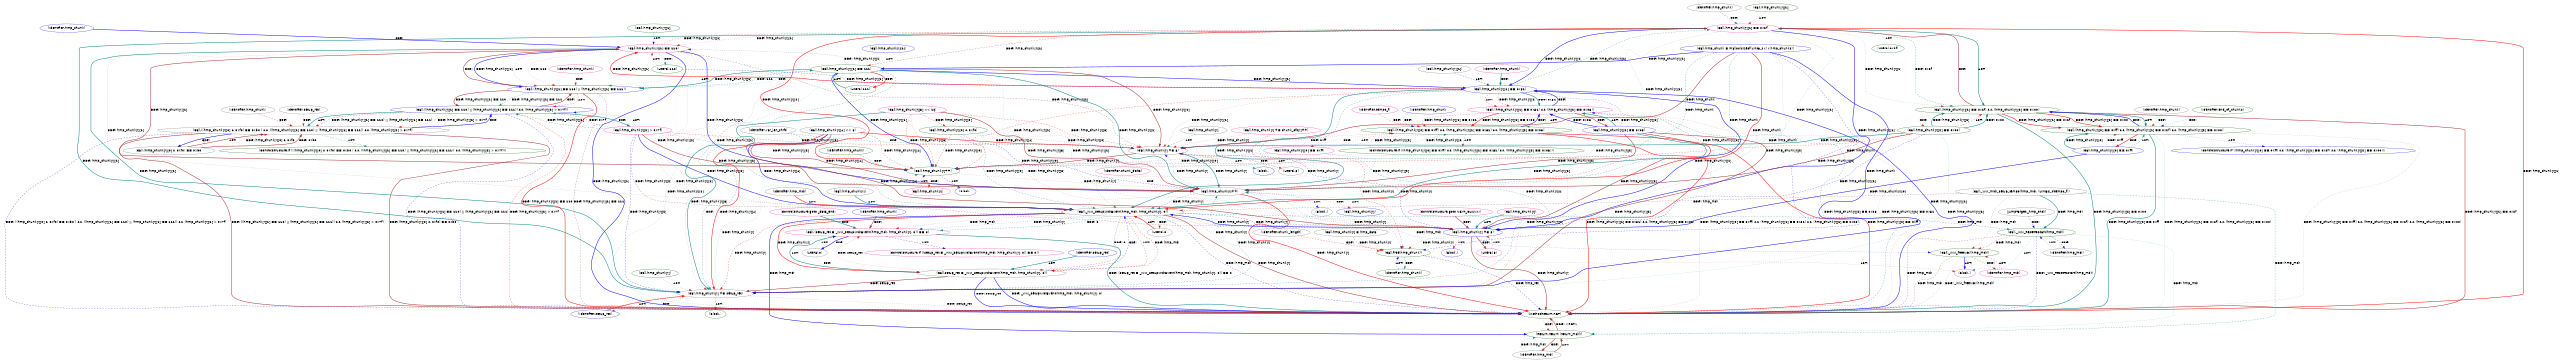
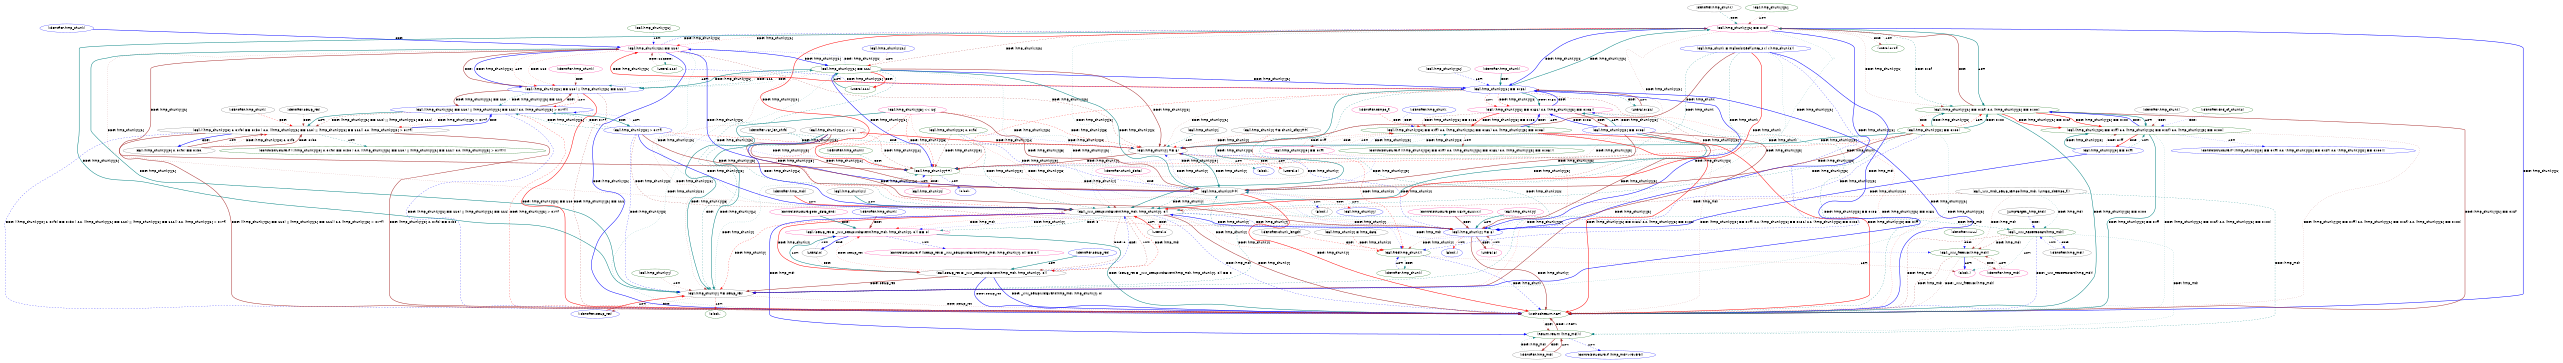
(1182, 31) -> (1182, 31)
none -> (1851, 33)
none -> (1288, 34)
(1607, 48) -> (1607, 48)
(657, 59) -> (657, 59)
(1294, 65) -> (758, 53)
none -> (1642, 110)
(932, 120) -> (835, 186)
(638, 130) -> (638, 130)
(1276, 130) -> (1276, 130)
(737, 169) -> (737, 169)
(1881, 171) -> (1881, 171)
none -> (1550, 196)
(2057, 209) -> (2057, 209)
none -> (1964, 232)
(2523, 275) -> (2523, 275)
(1527, 283) -> (1527, 283)
(1559, 334) -> (1559, 334)
none -> (1611, 355)
